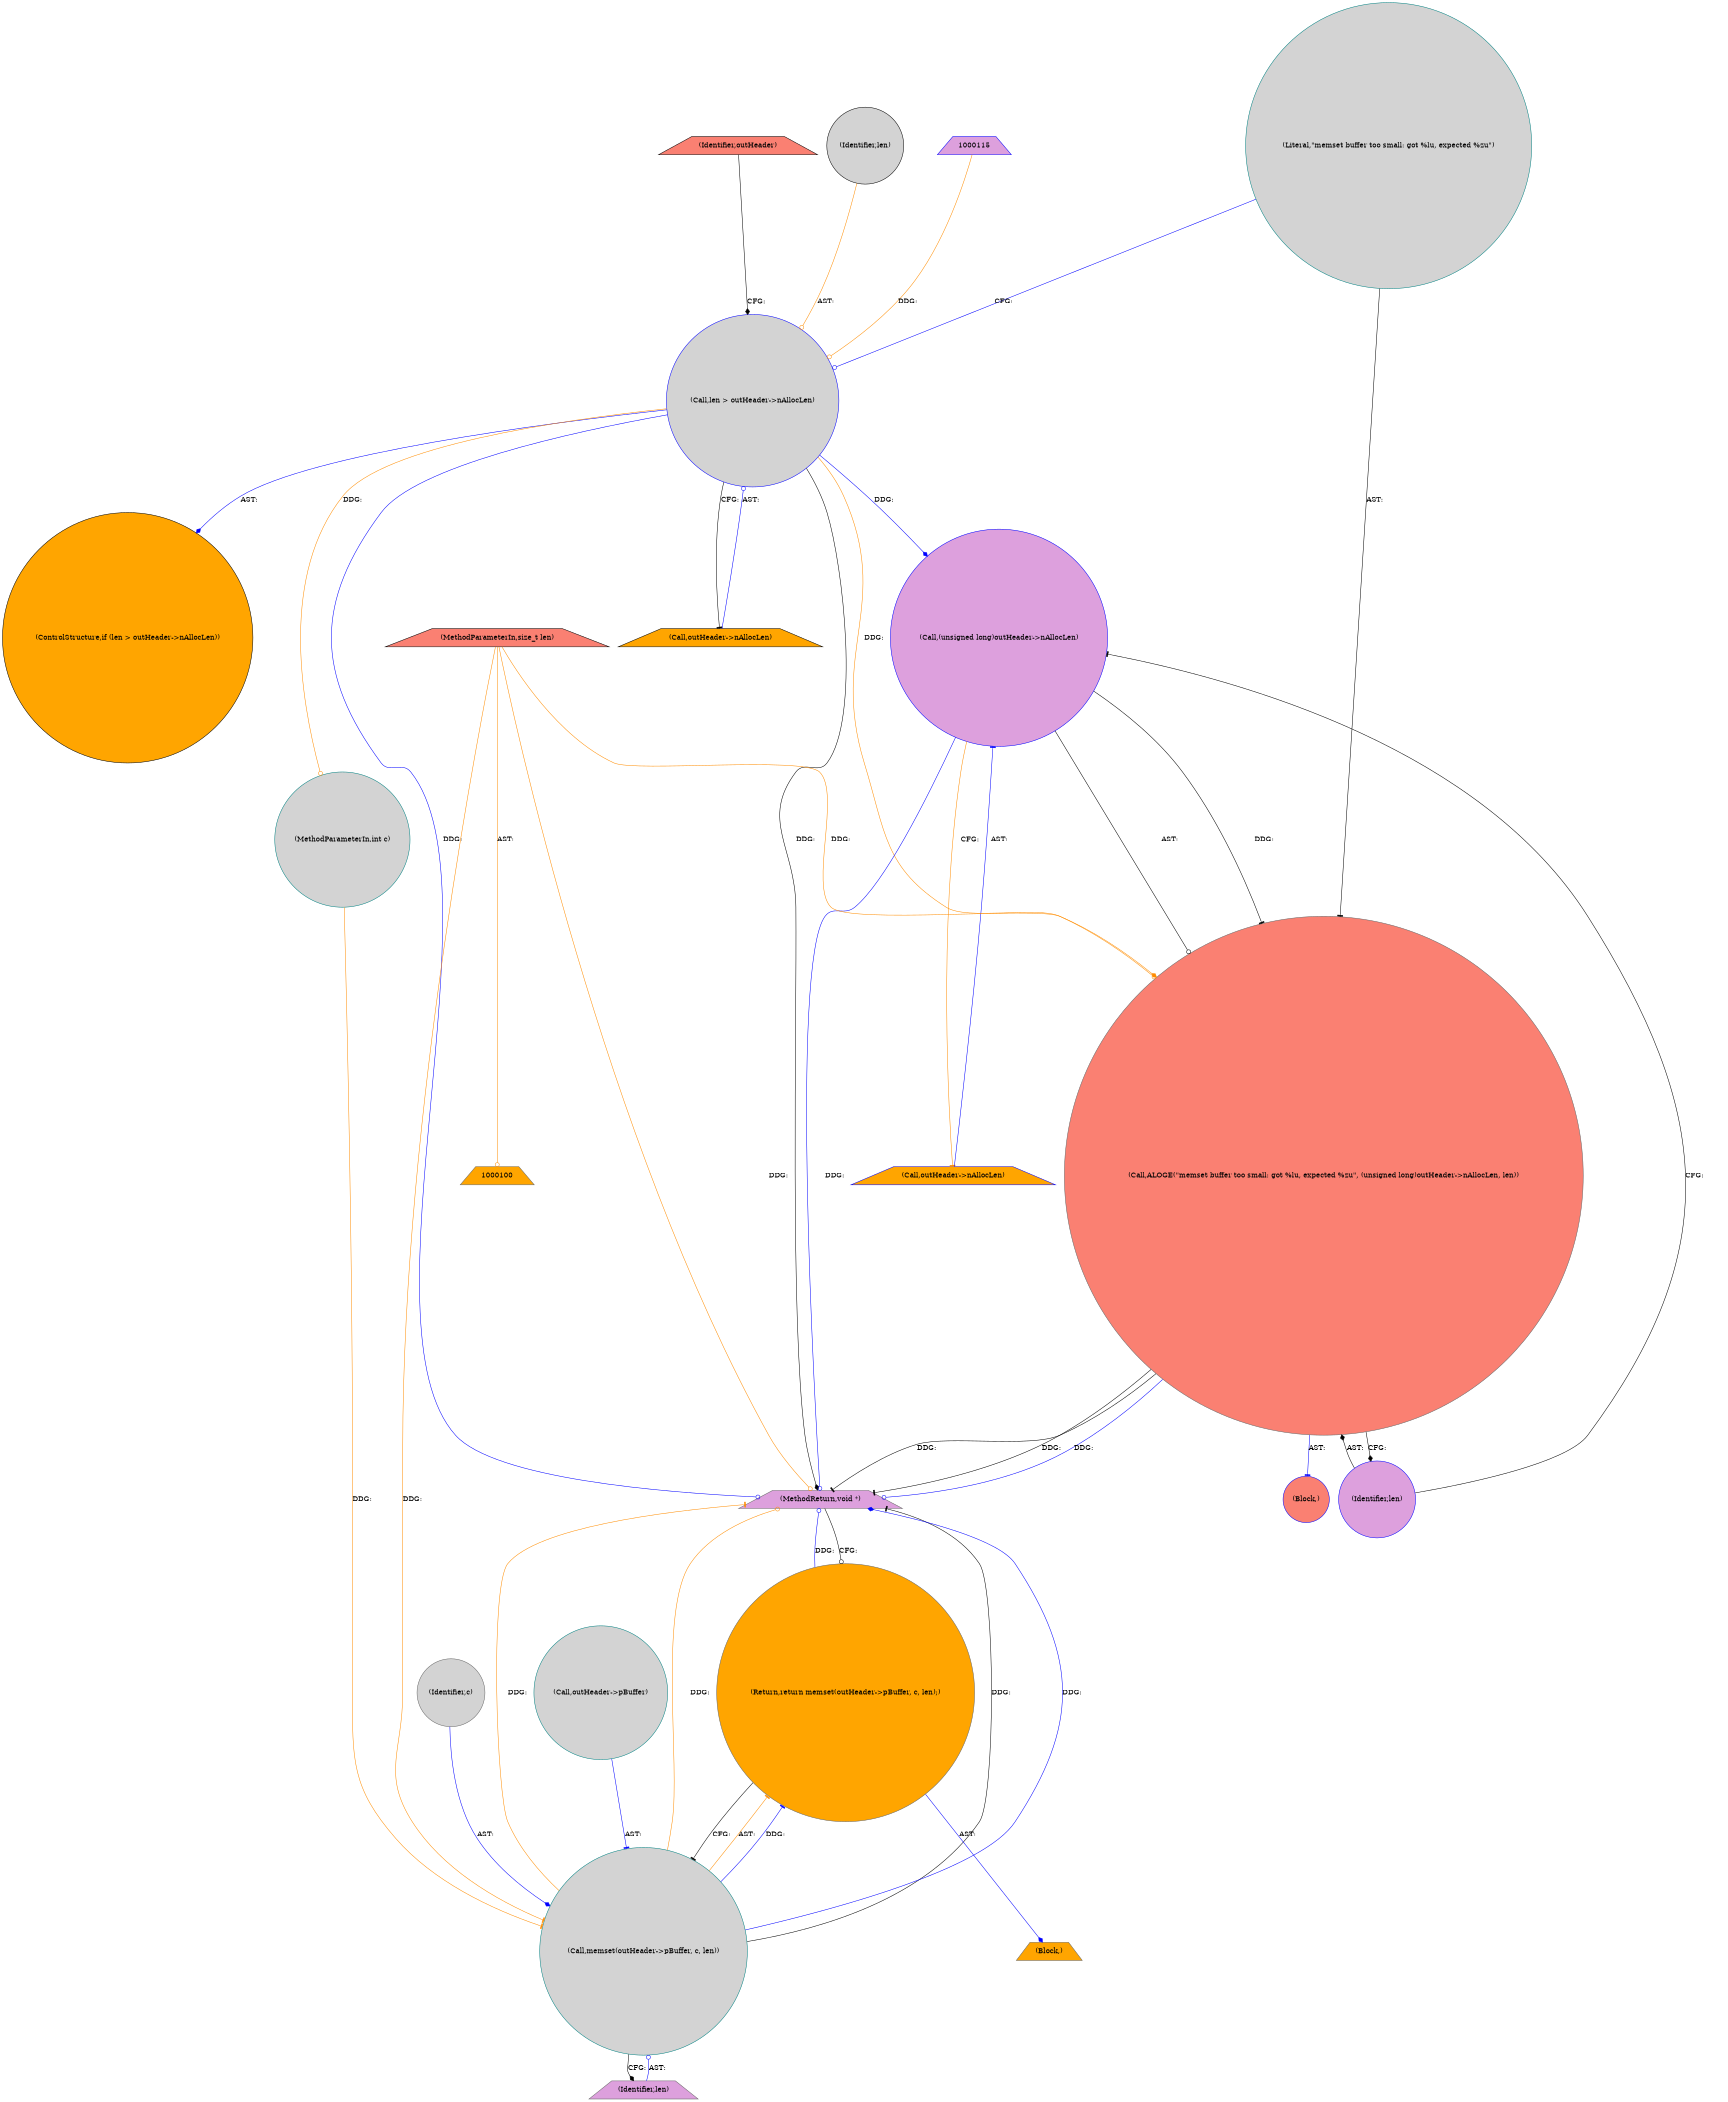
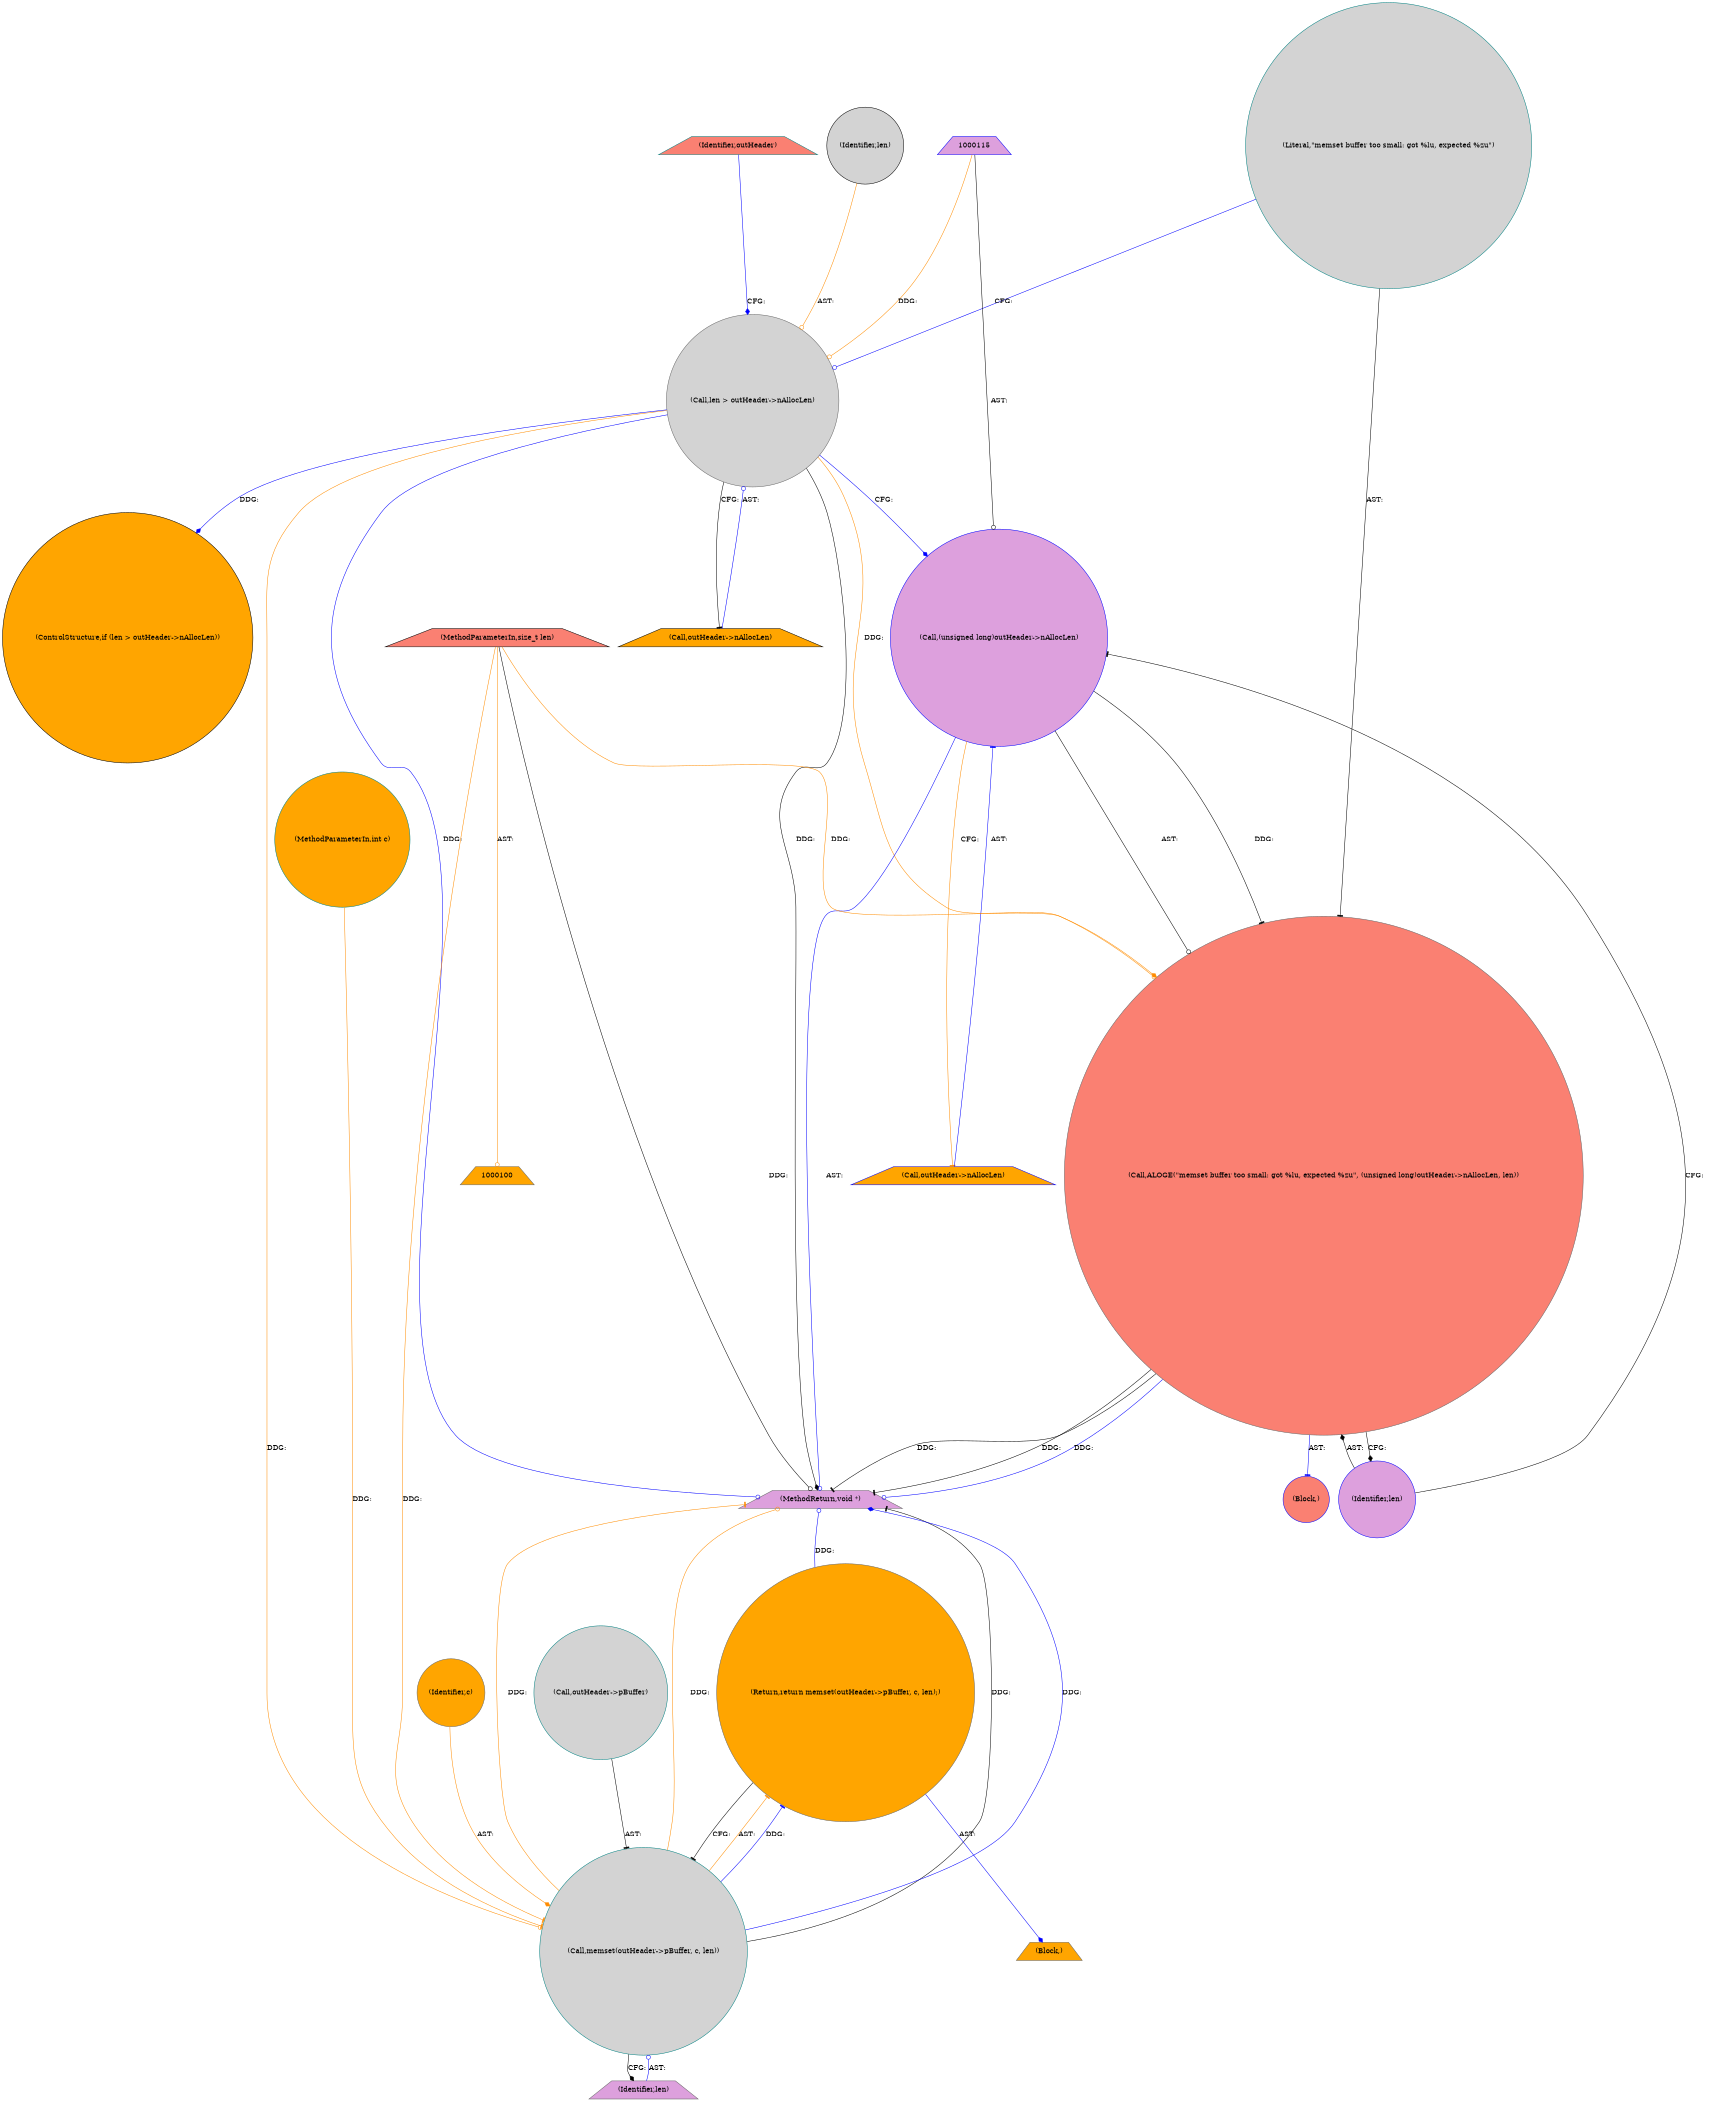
(738, 146) -> (738, 146)
(743, 232) -> (743, 232)
none -> (984, 340)
(753, 401) -> (753, 401)
(364, 479) -> (267, 1097)
(250, 500) -> (250, 500)
(885, 500) -> (885, 500)
(342, 840) -> (342, 840)
(618, 1082) -> (618, 1082)
(836, 1176) -> (836, 1176)
(835, 1533) -> none
(451, 1693) -> (451, 1693)
(619, 1803) -> (619, 1803)
(472, 1829) -> (472, 1829)
